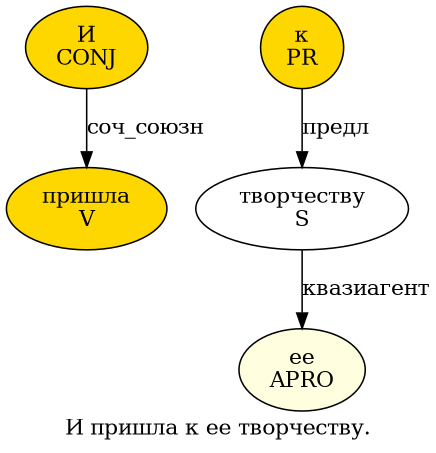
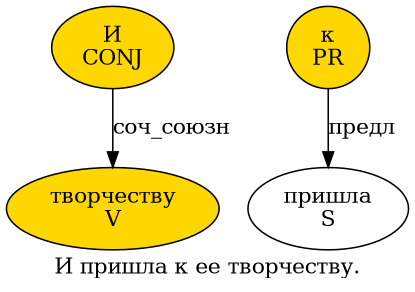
(87, 209) -> (113, 209)
(302, 209) -> (328, 209)
(302, 370) -> none
